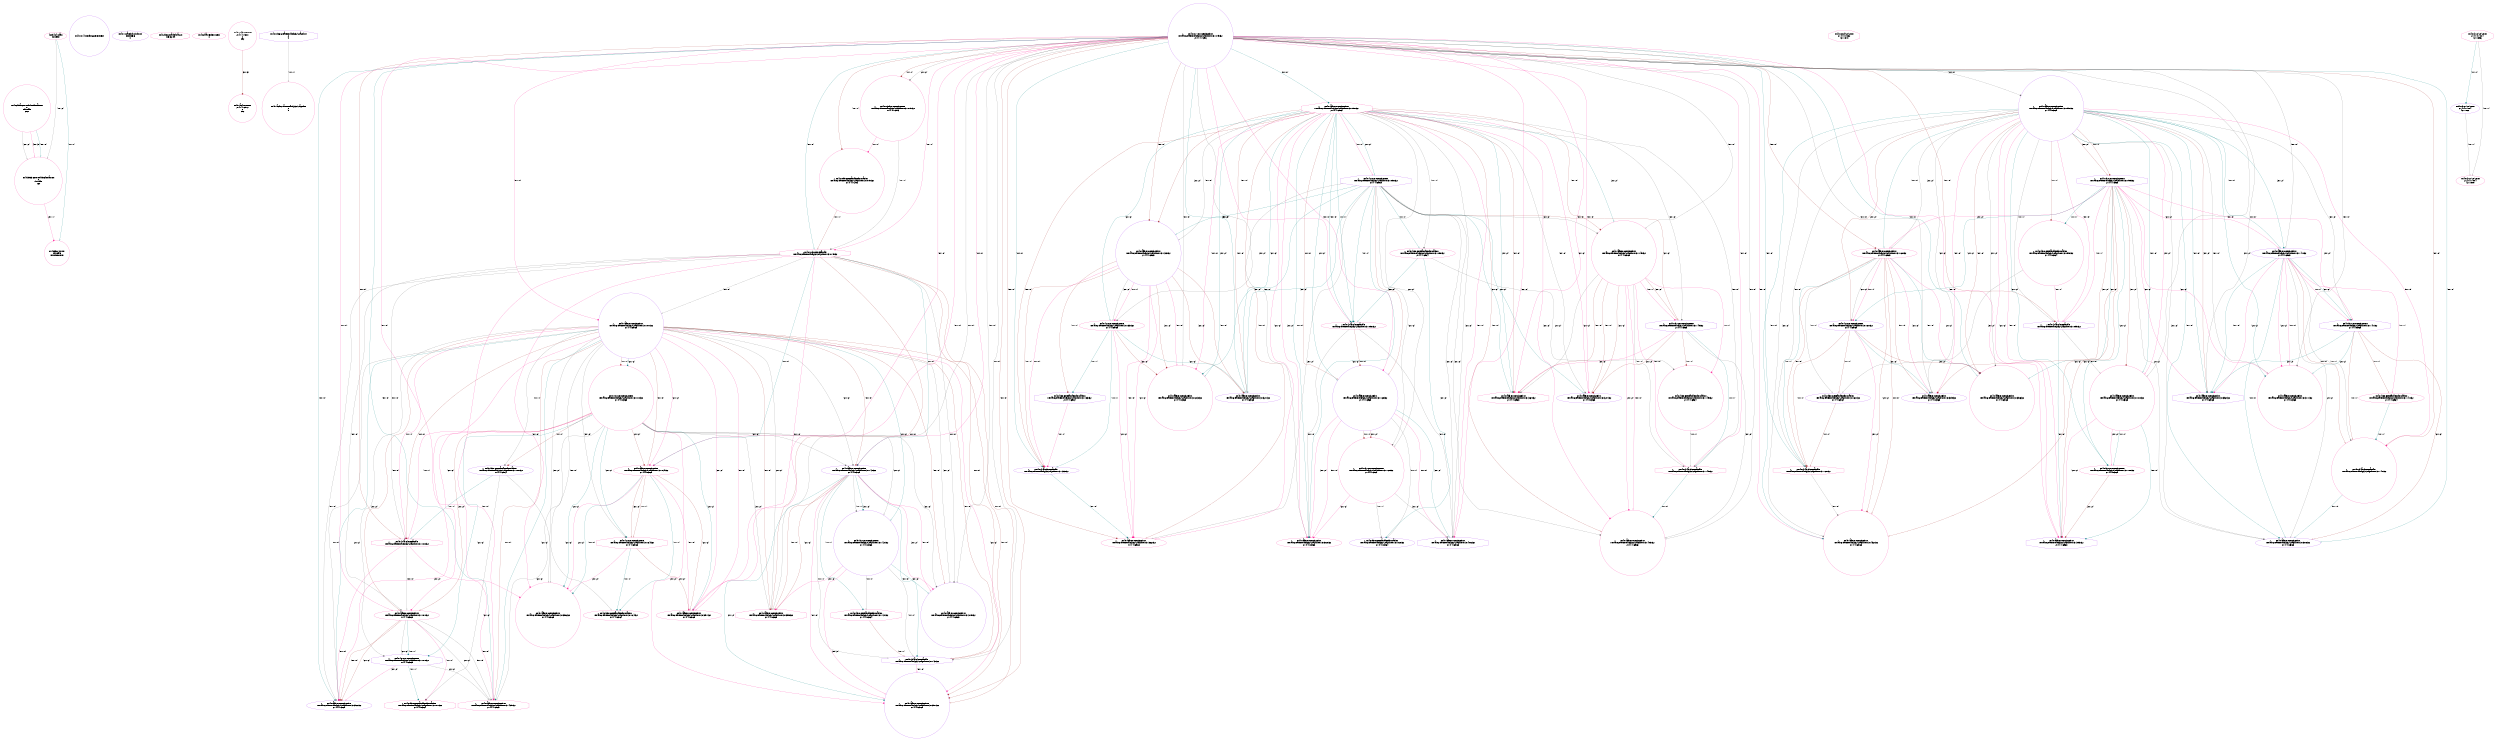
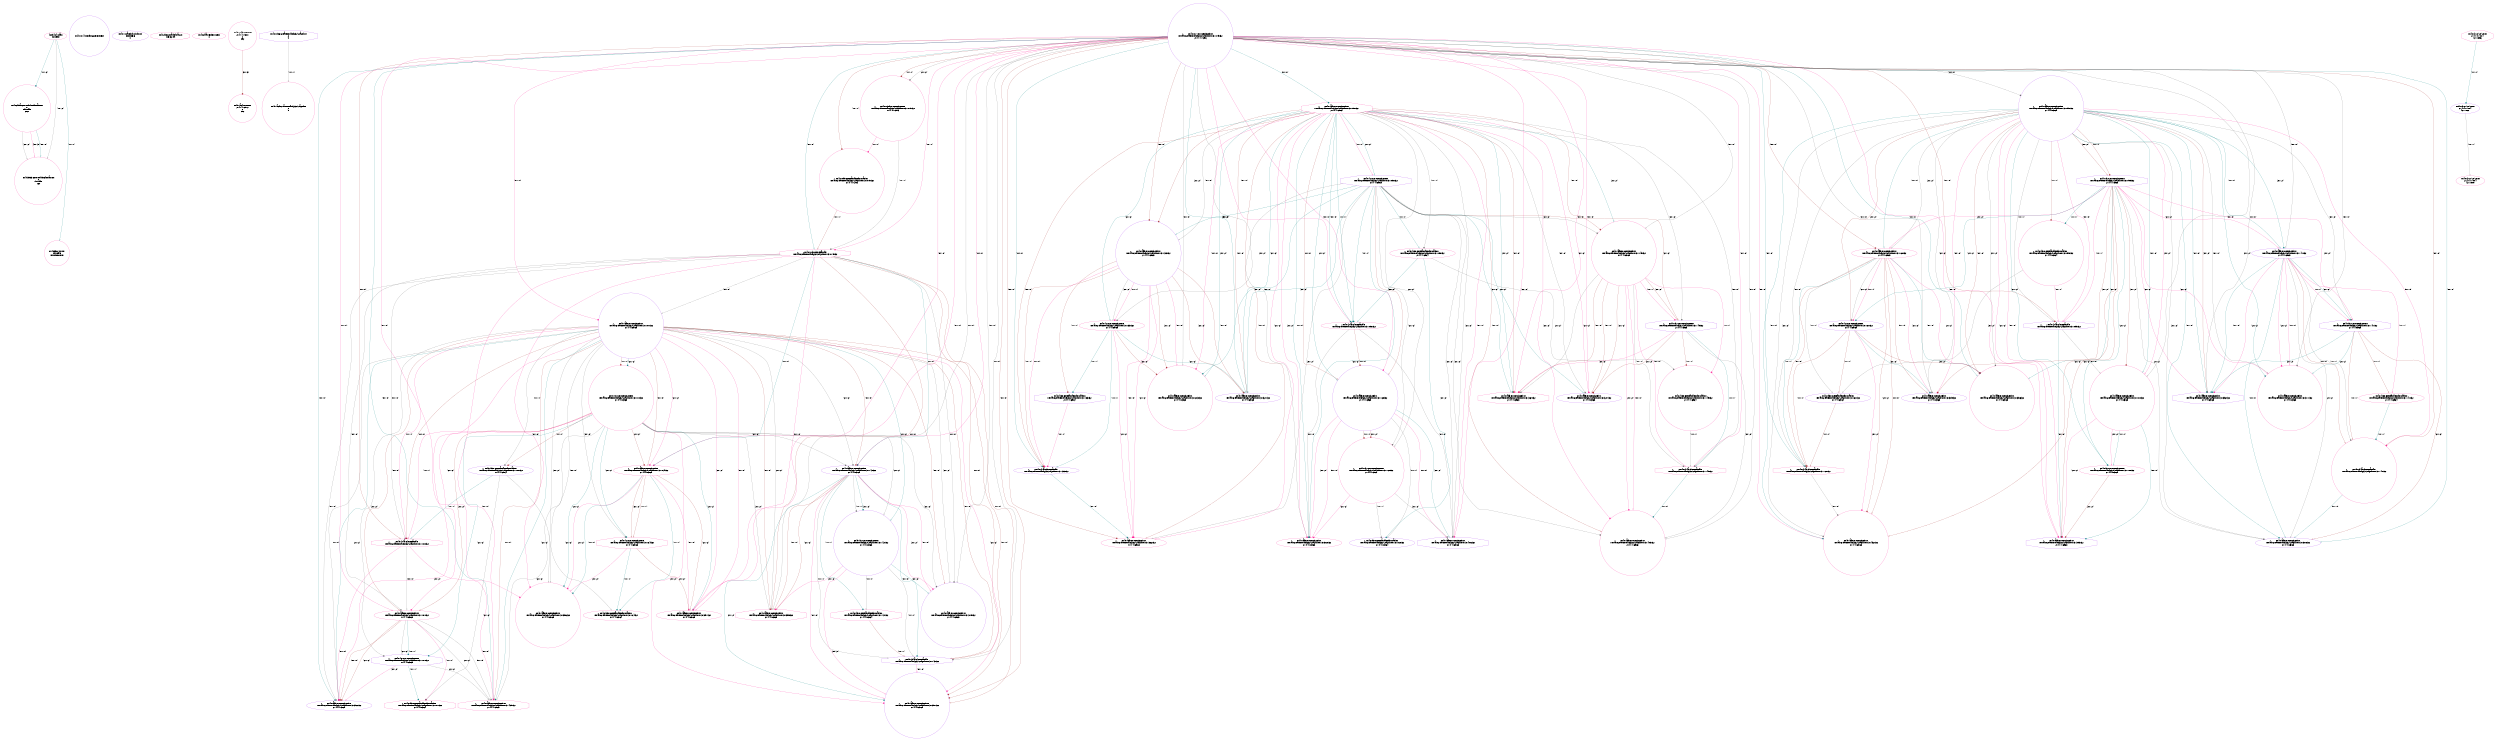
(1844, 36) -> none
none -> (45, 62)
(2483, 108) -> none
(49, 222) -> none
